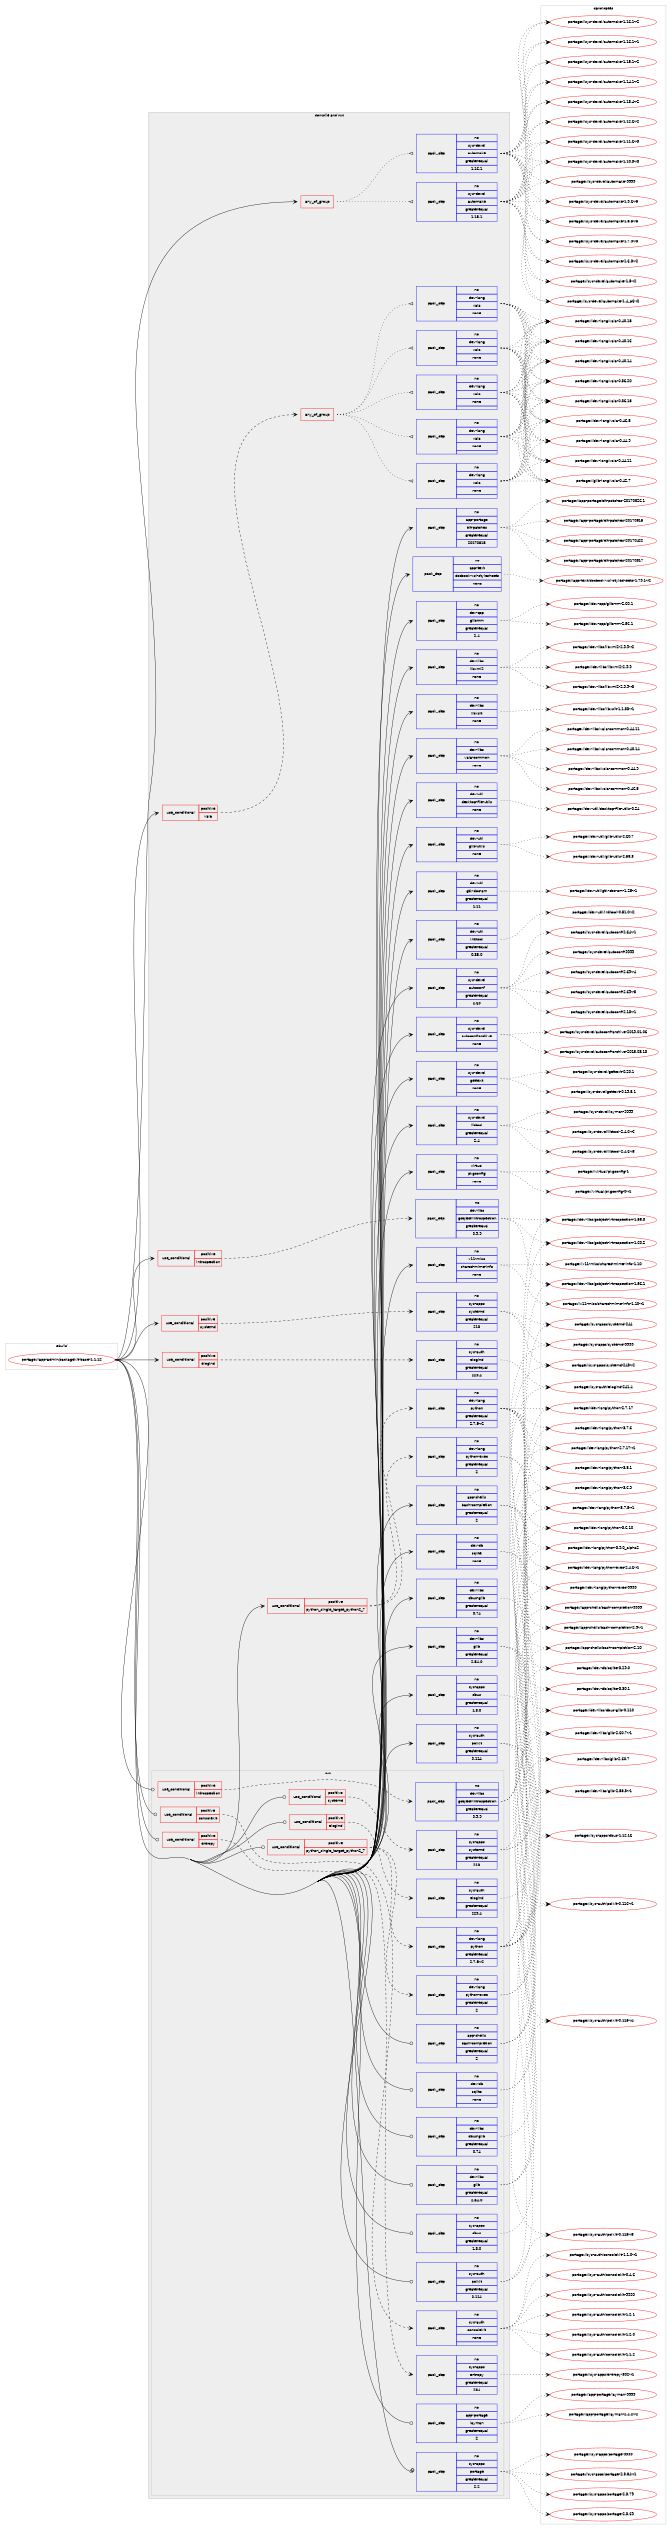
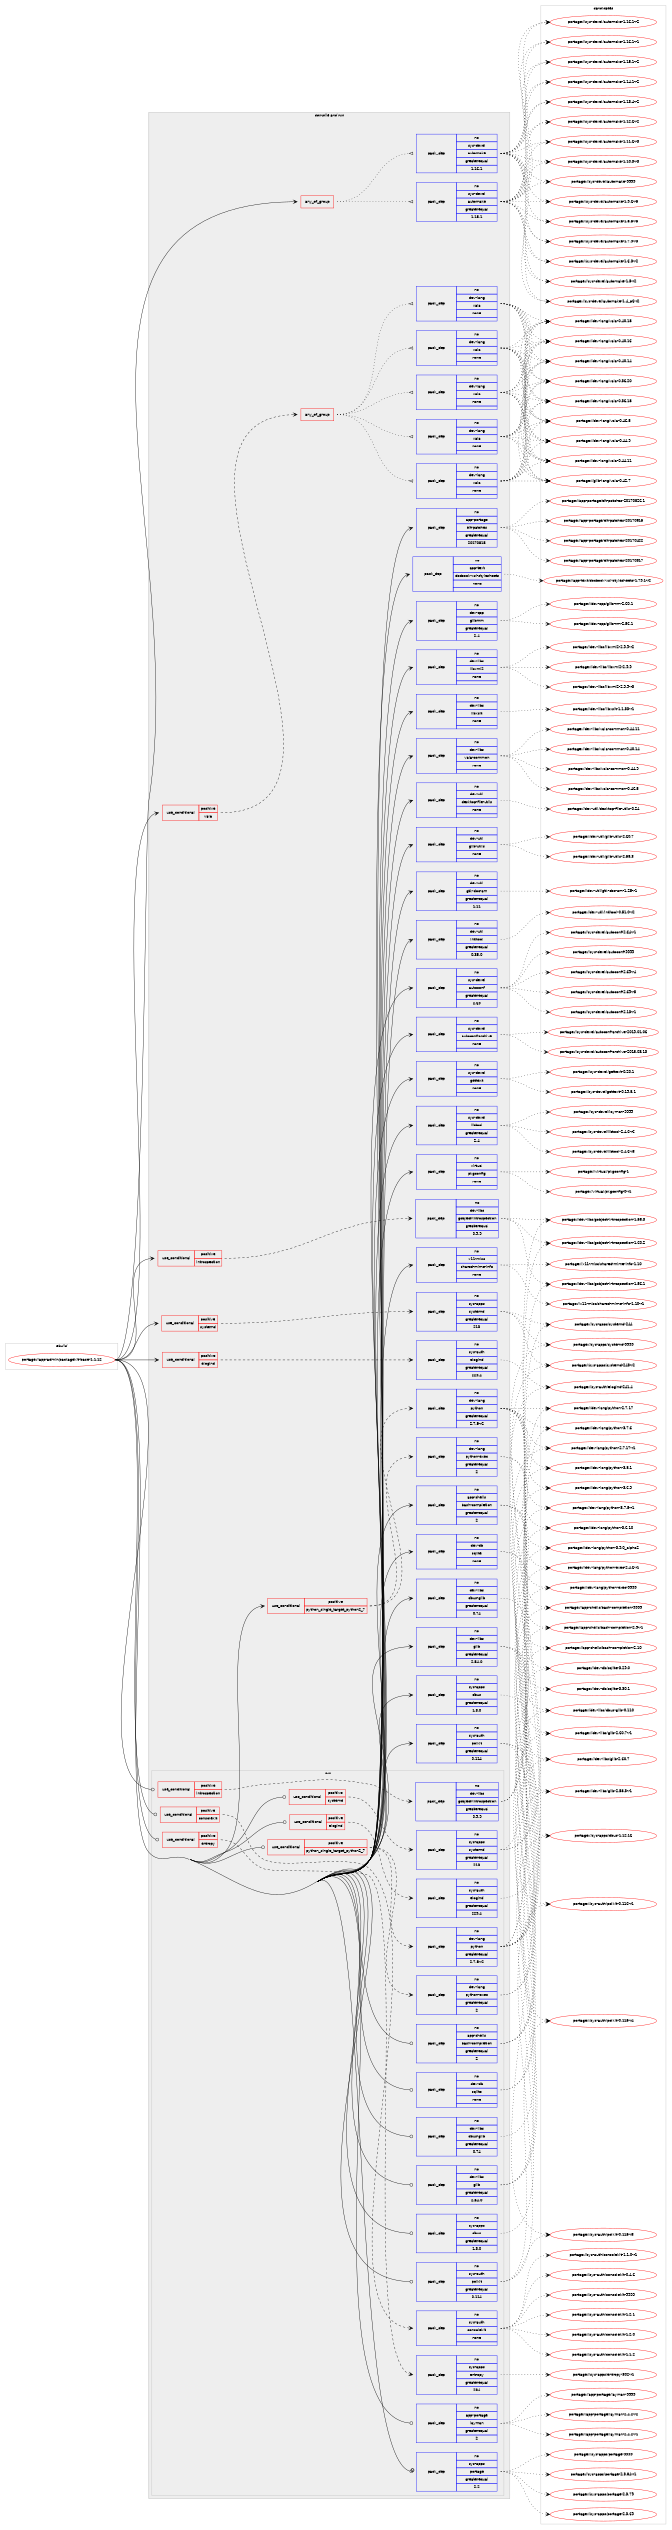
none -> (603, 2435)
